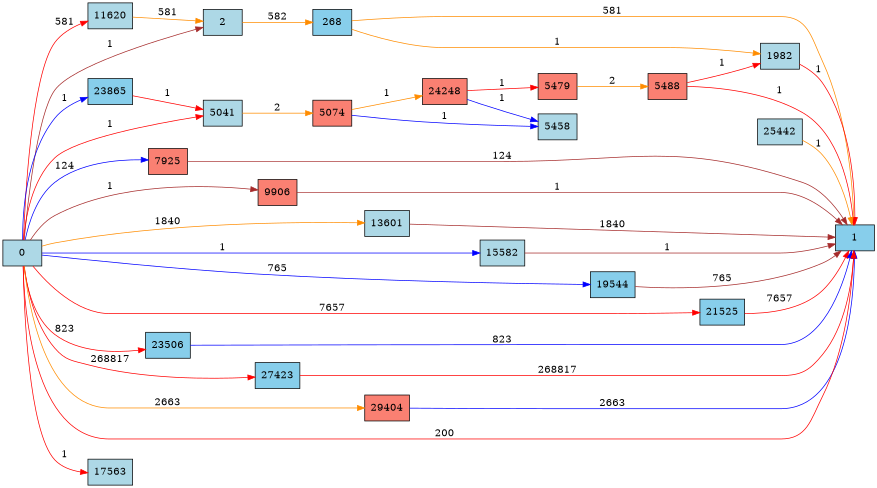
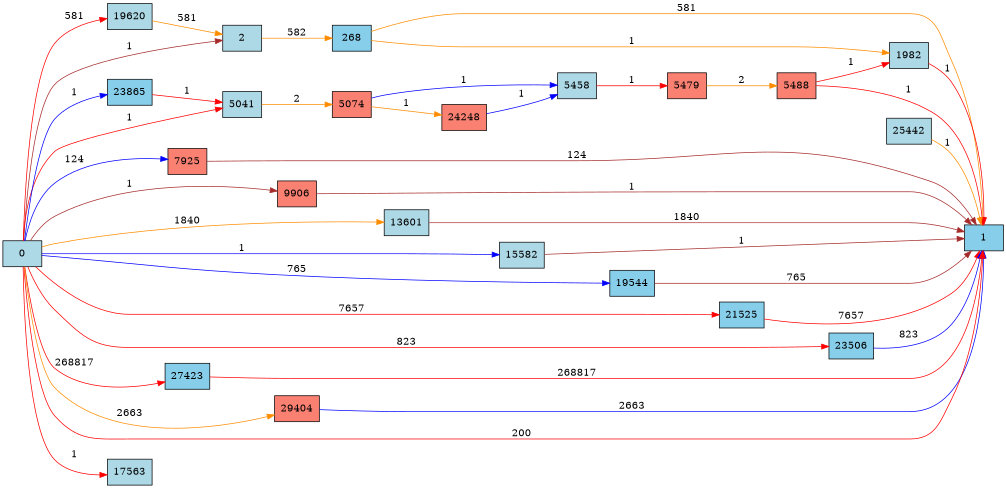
(110, 16) -> (130, 17)
(499, 89) -> (628, 86)
